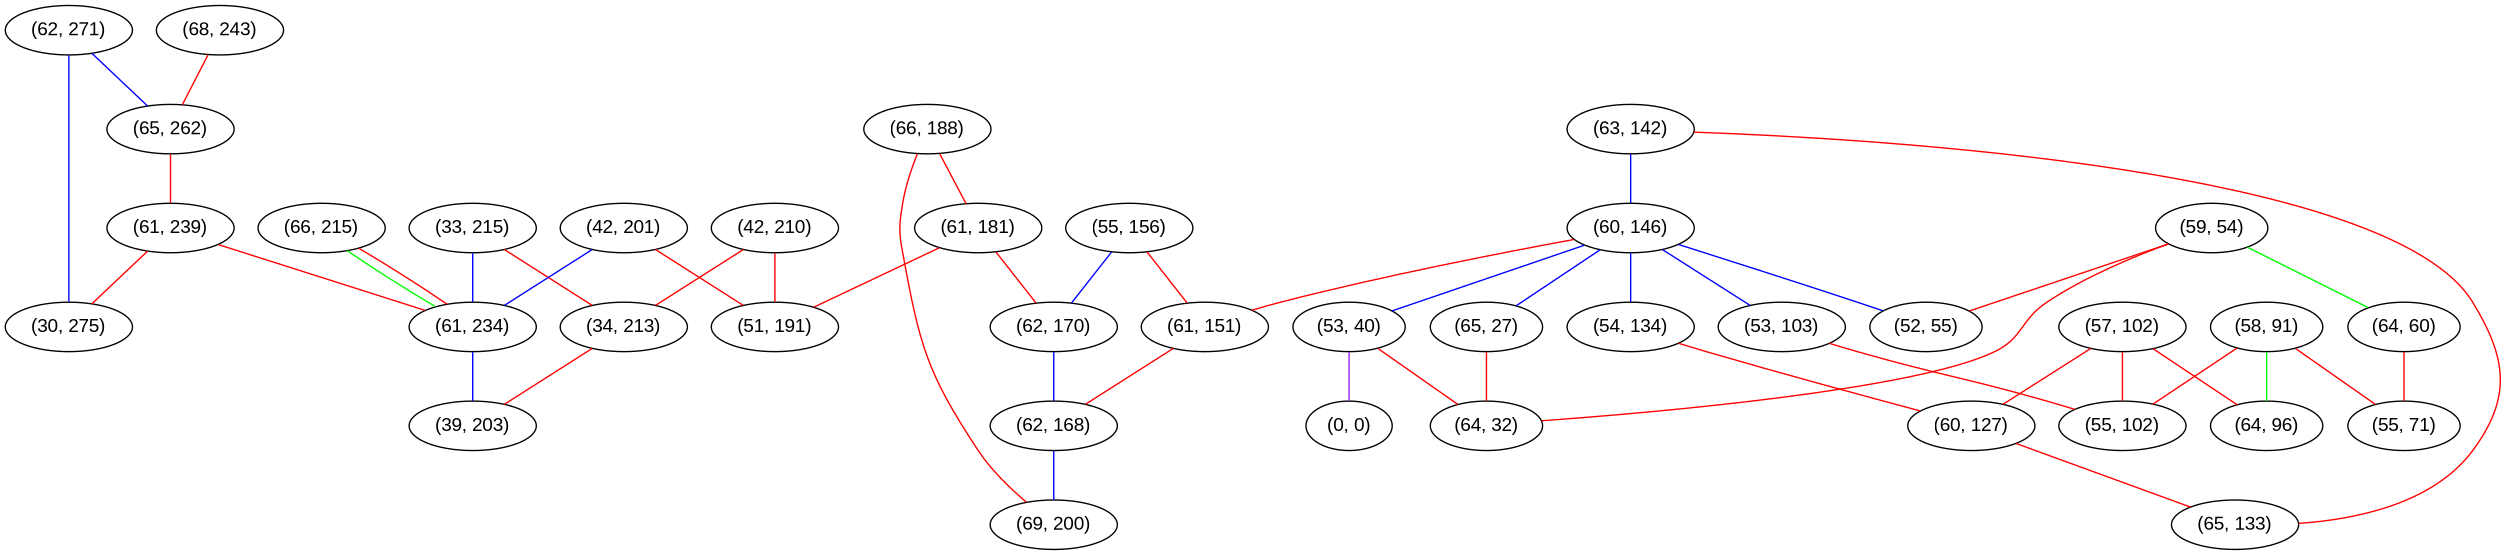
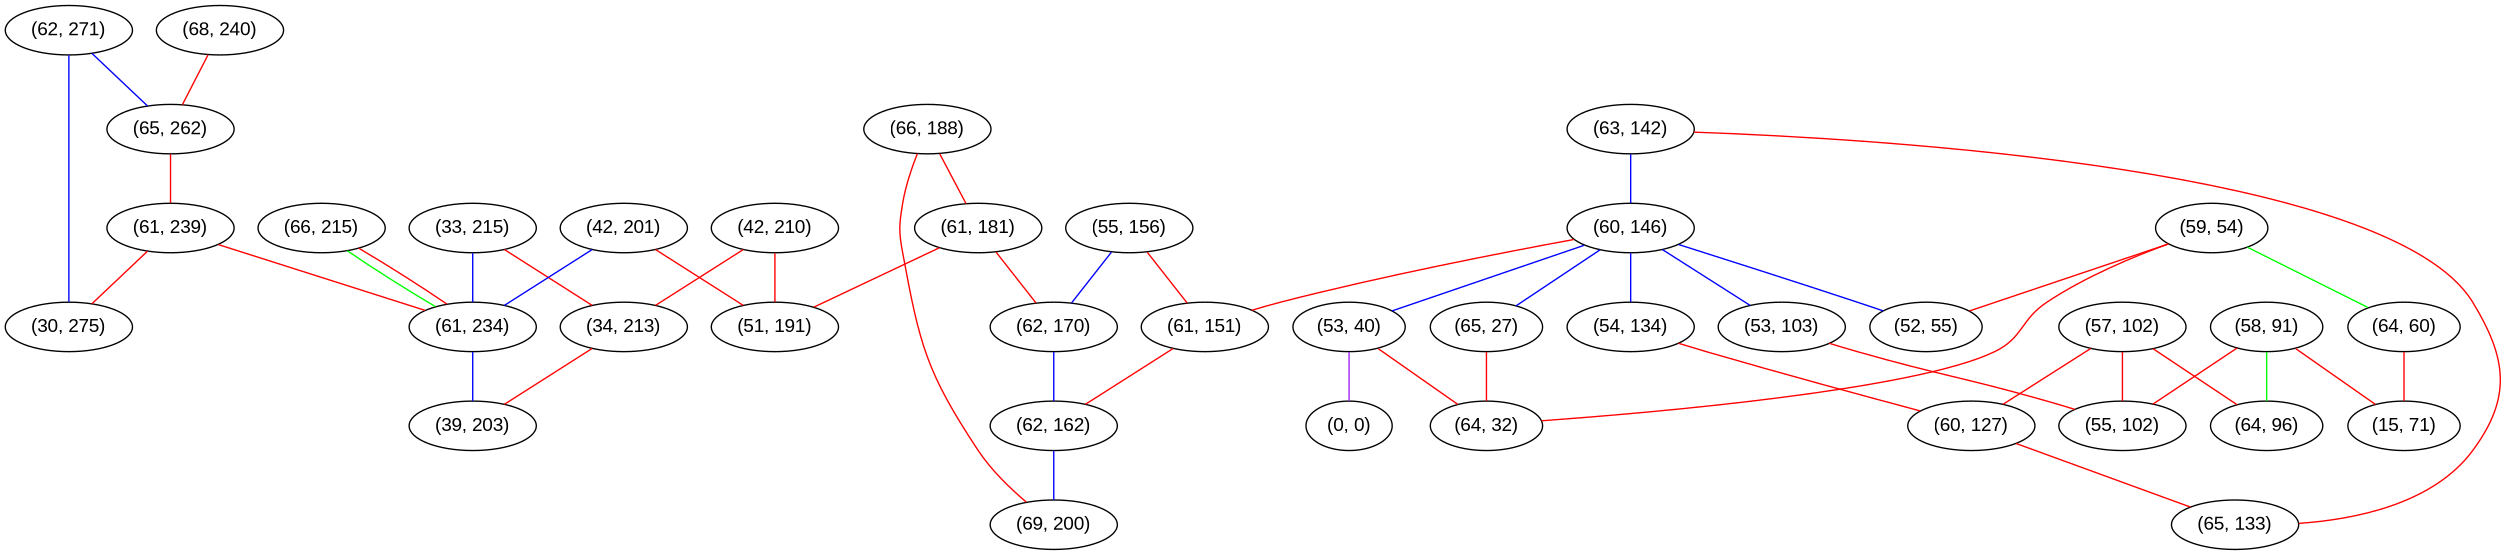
(220, 30) -> (220, 30)
(1054, 426) -> (1054, 426)
(2404, 426) -> (2404, 426)
